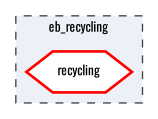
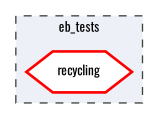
(79, 28) -> (79, 28)
